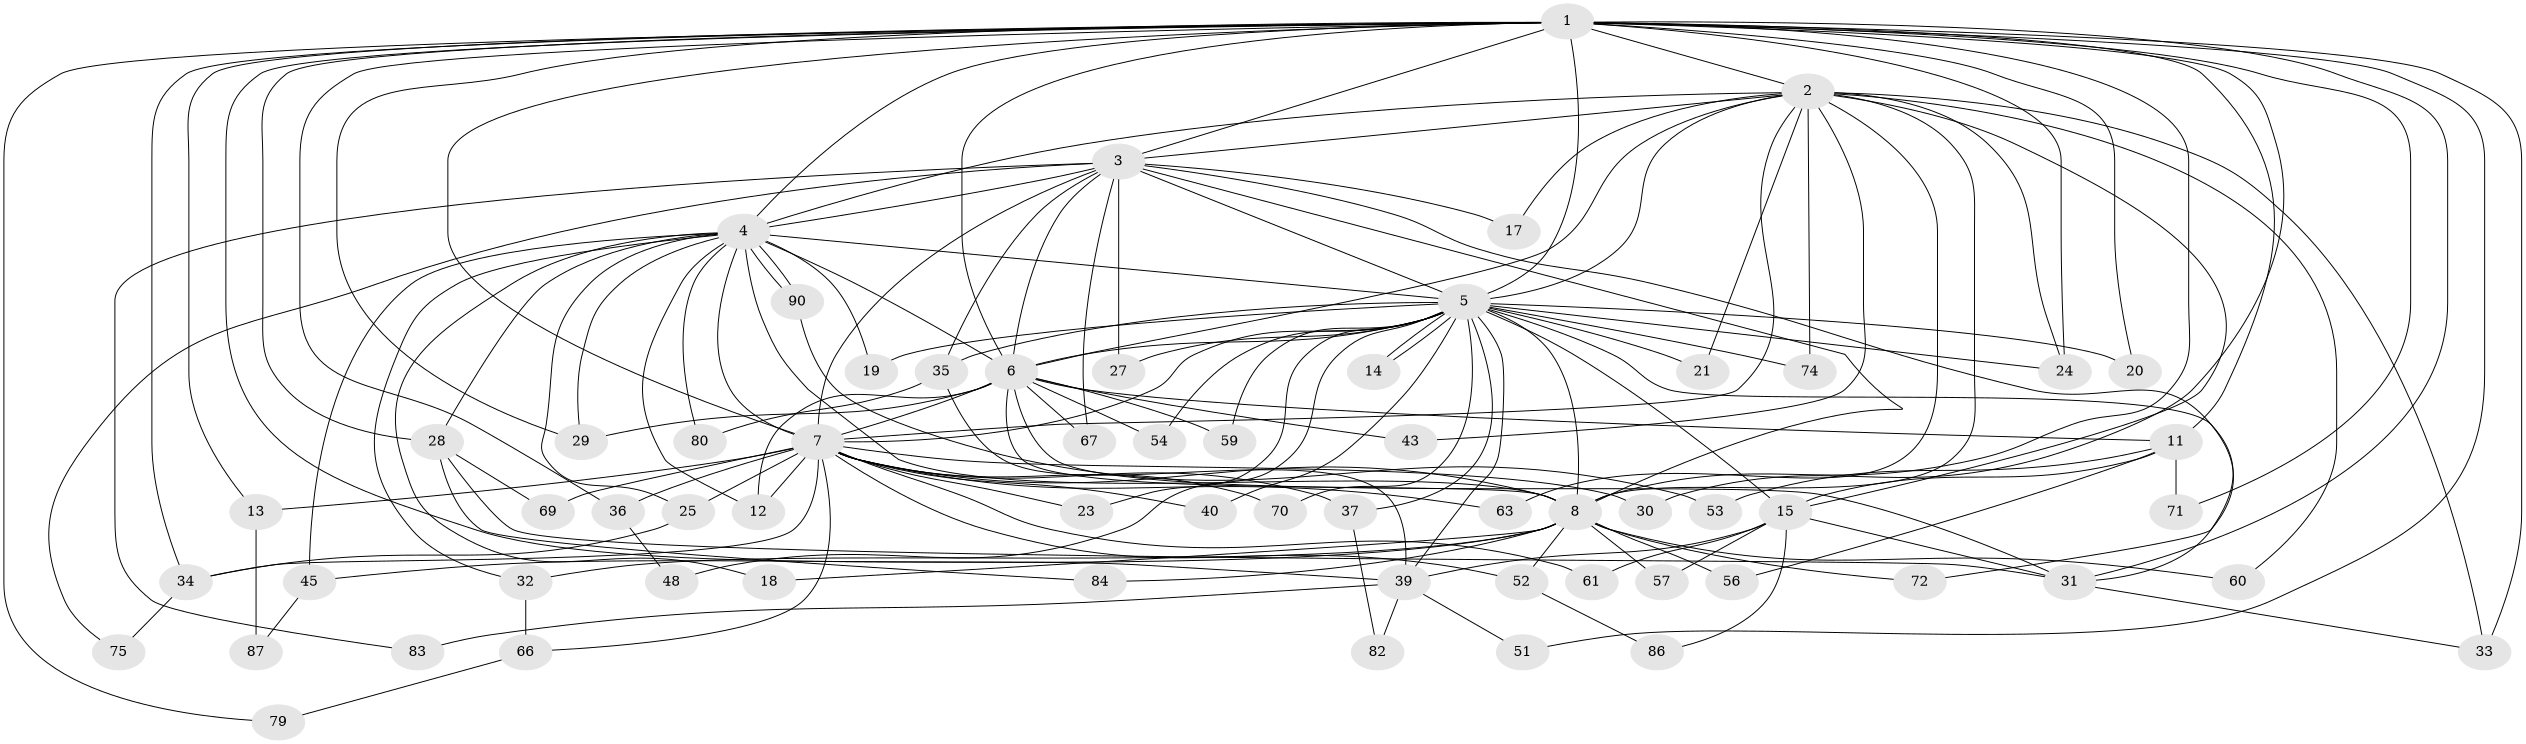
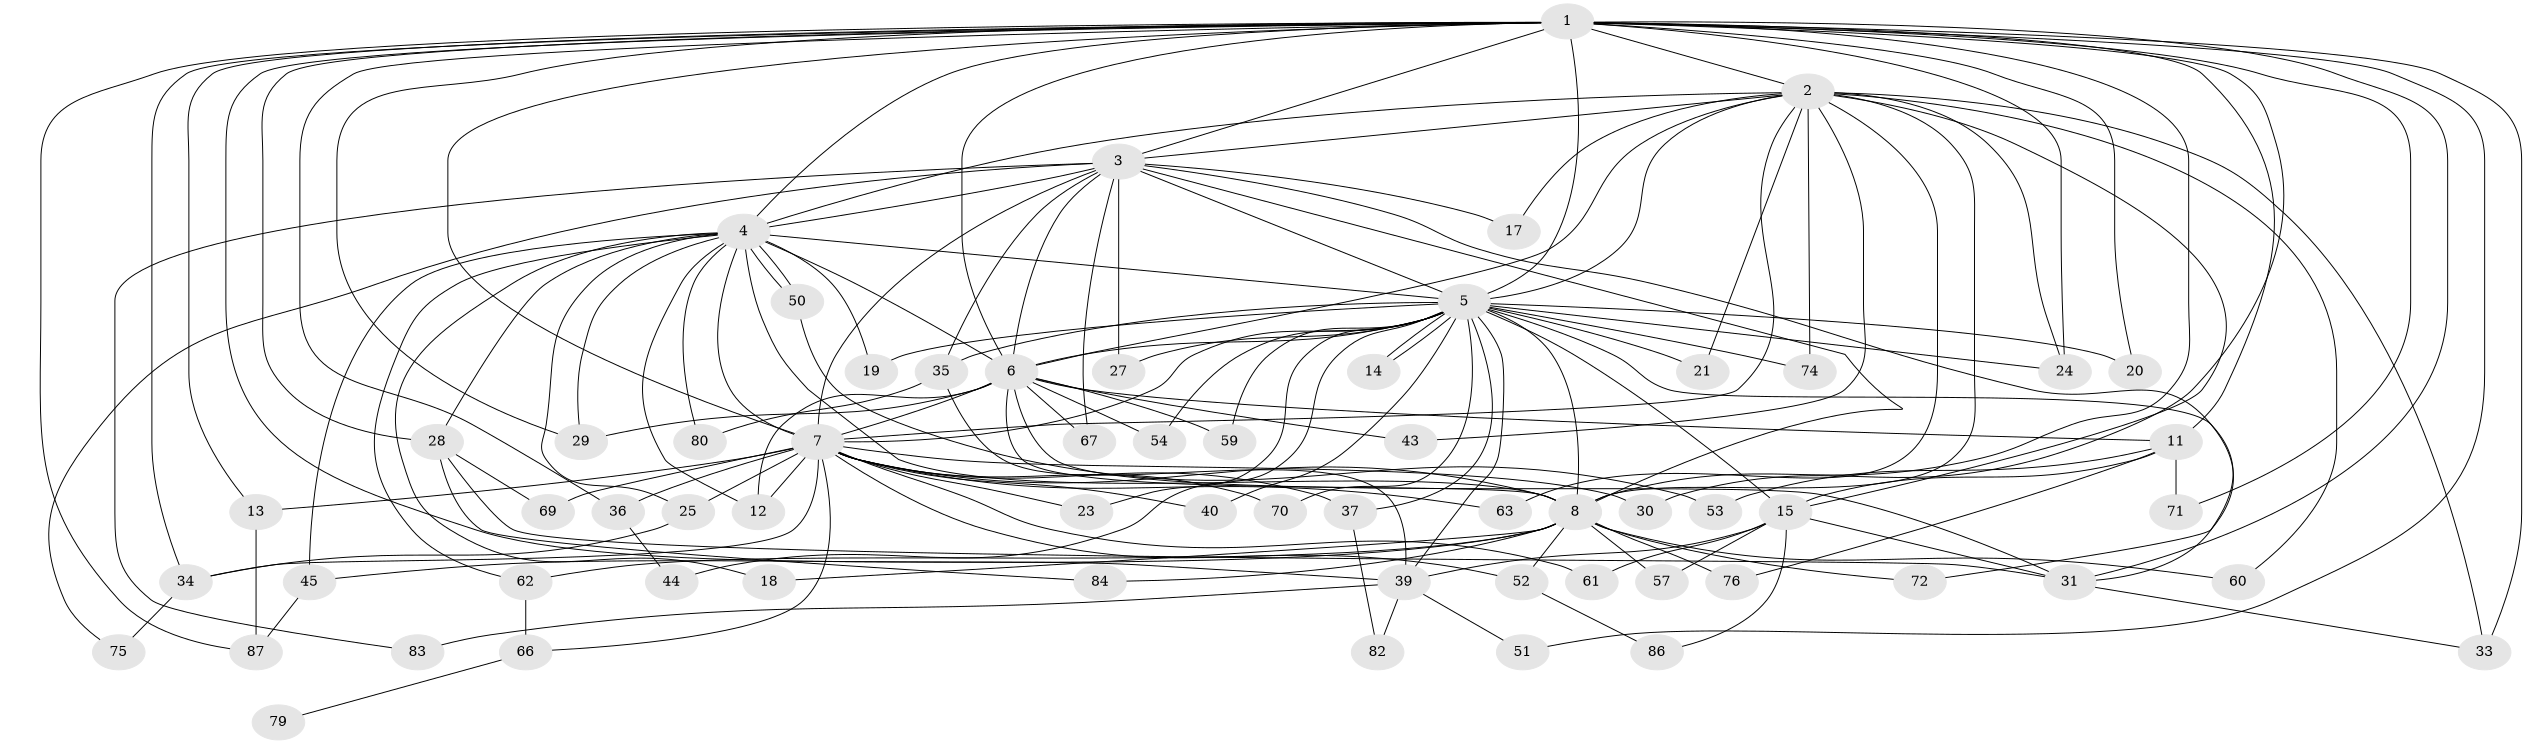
(263, 52) -> (159, 73)
(797, 302) -> (797, 302)
(526, 582) -> (526, 582)
(672, 582) -> (672, 582)
(1732, 582) -> (1732, 582)
